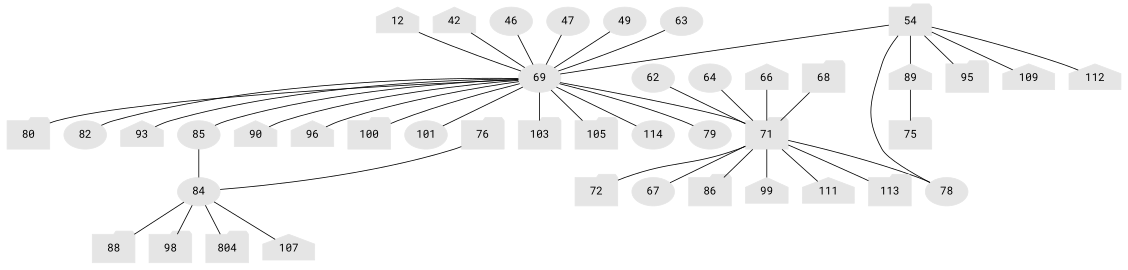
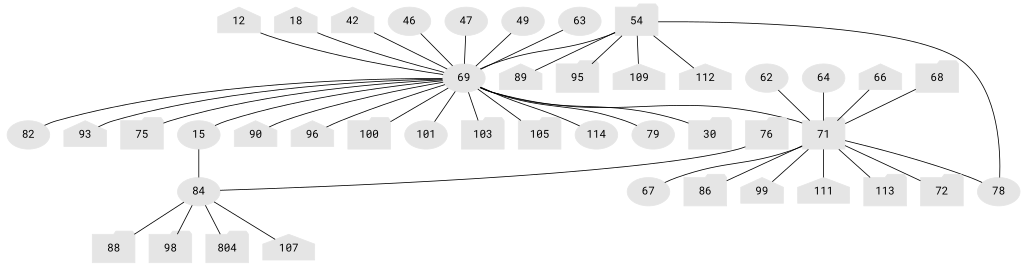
none -> (296, 21)
(910, 105) -> (302, 93)
(28, 135) -> (710, 135)
(199, 135) -> (199, 135)
